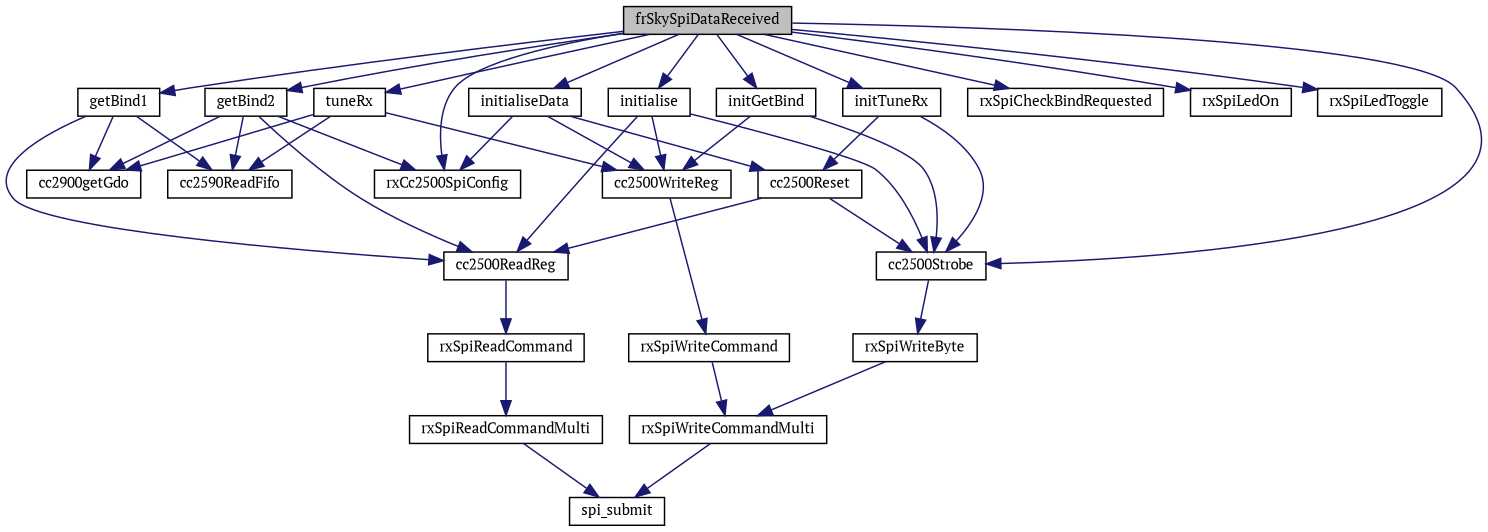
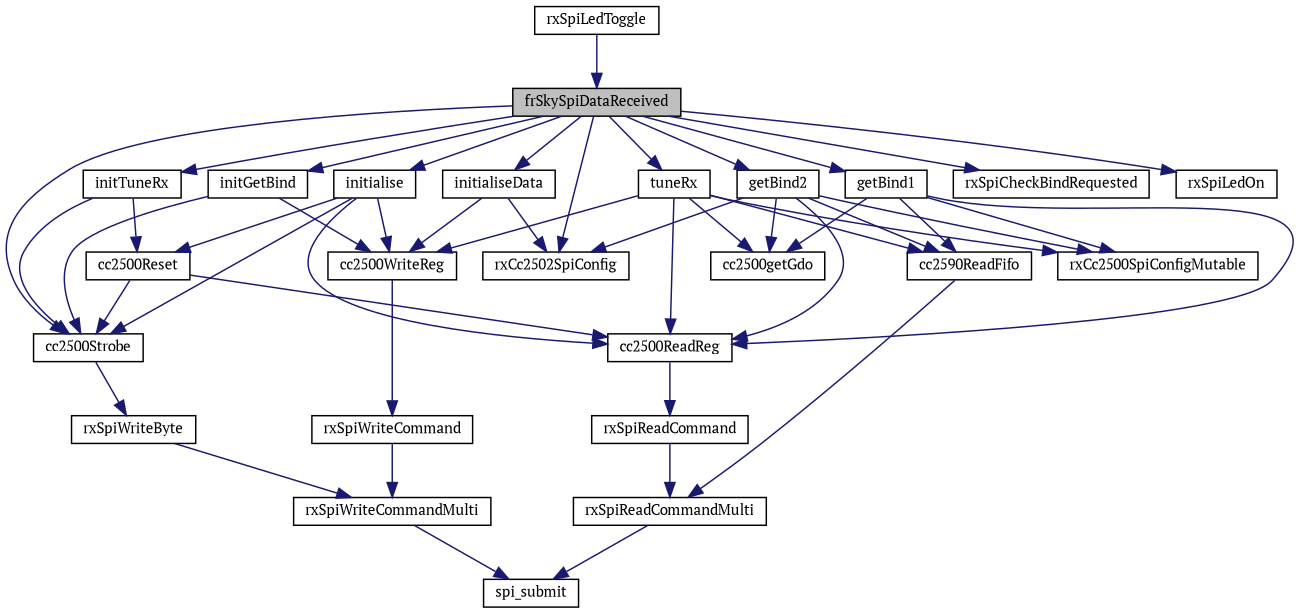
(1048, 56) -> (597, 54)
(669, 144) -> (263, 223)
(84, 184) -> (768, 266)
(448, 184) -> (556, 266)
none -> (672, 259)
none -> (1158, 266)
none -> (830, 388)
